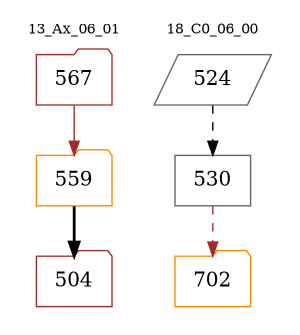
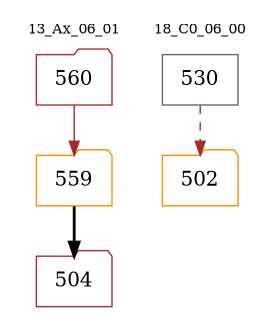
(74, 80) -> (74, 80)
(213, 80) -> none
(213, 281) -> (200, 181)
